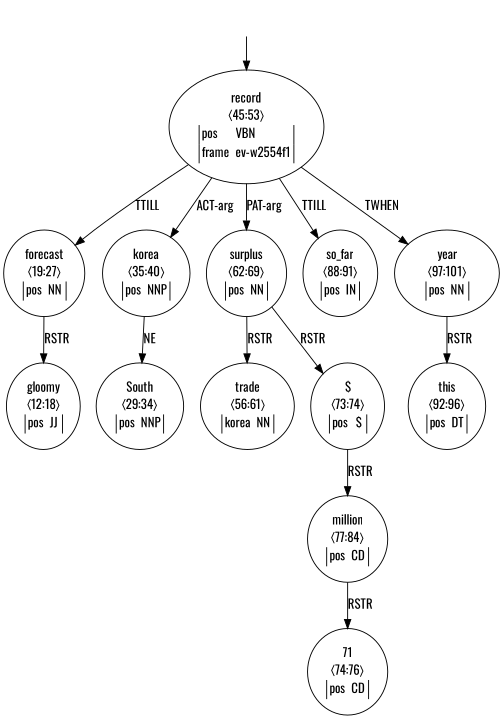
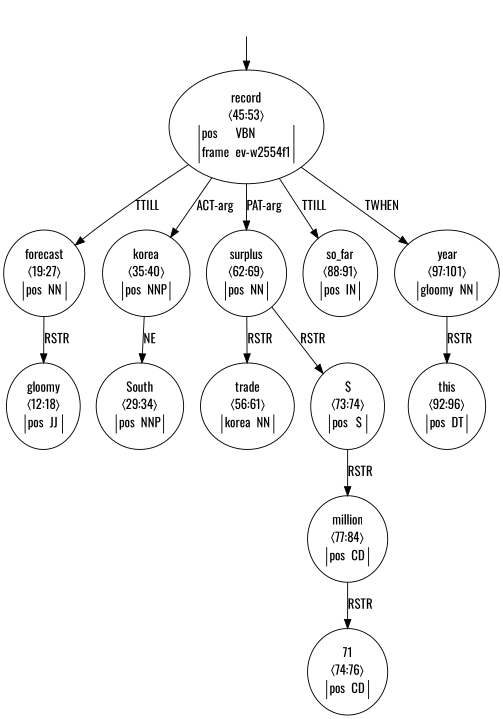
(437, 291) -> (437, 291)
